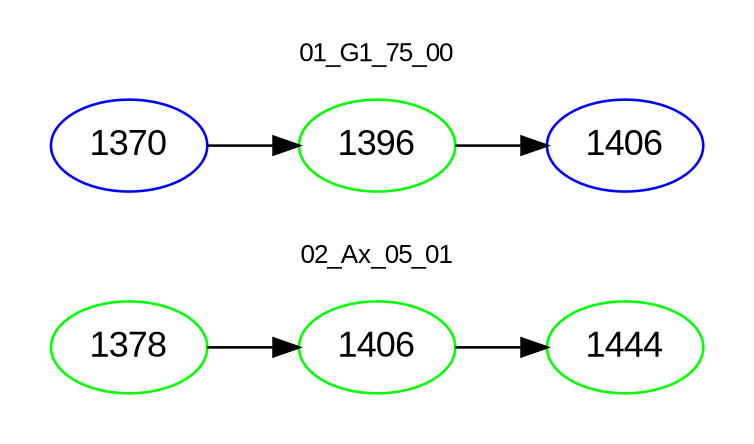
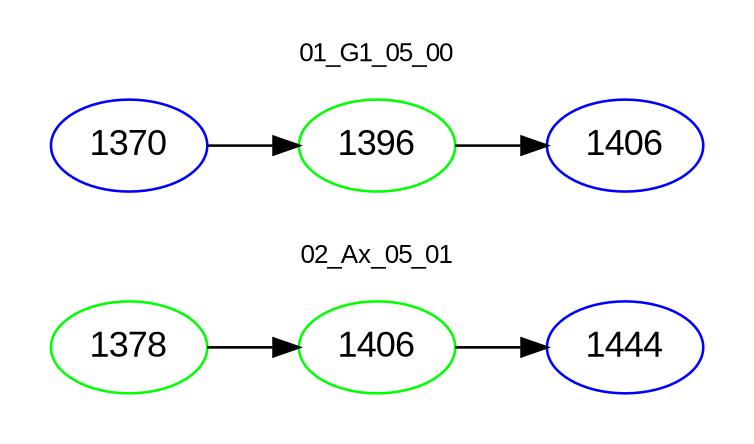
(377, 55) -> (377, 55)
(625, 347) -> (625, 347)
